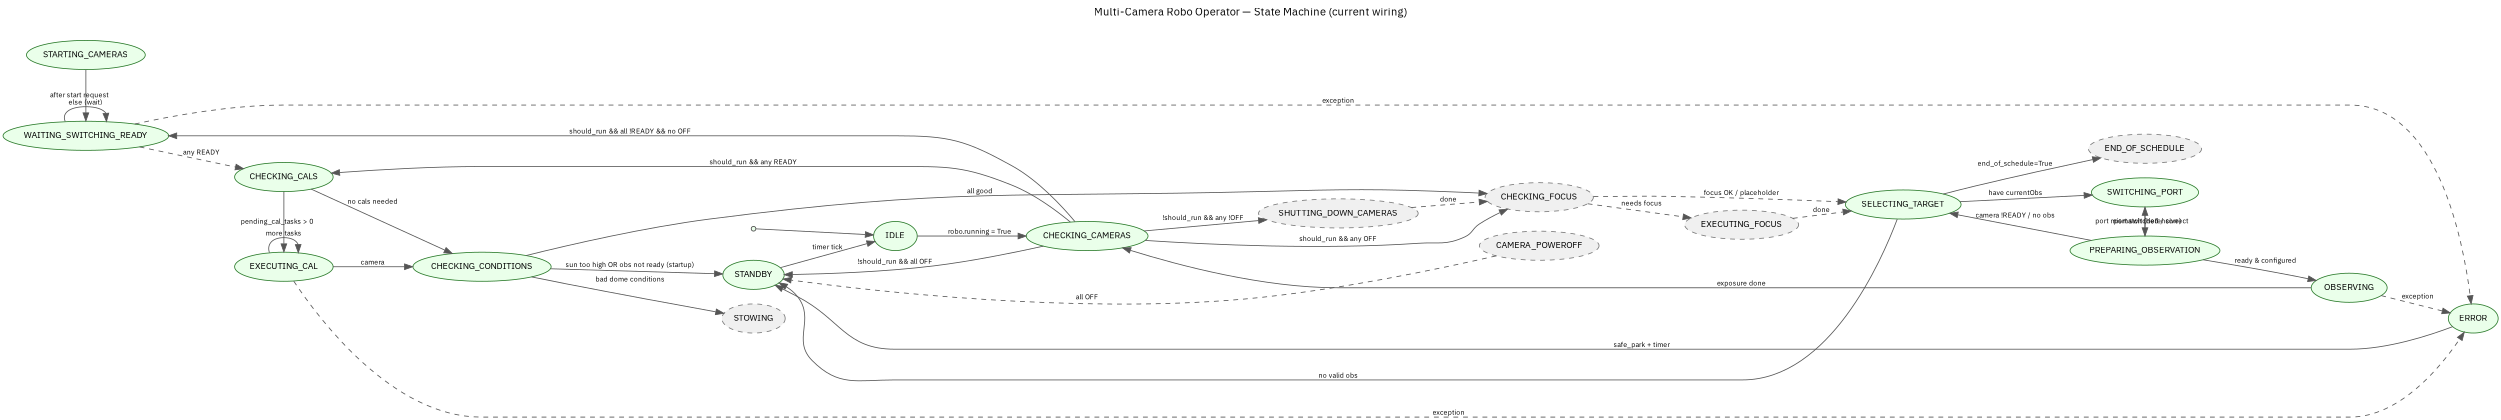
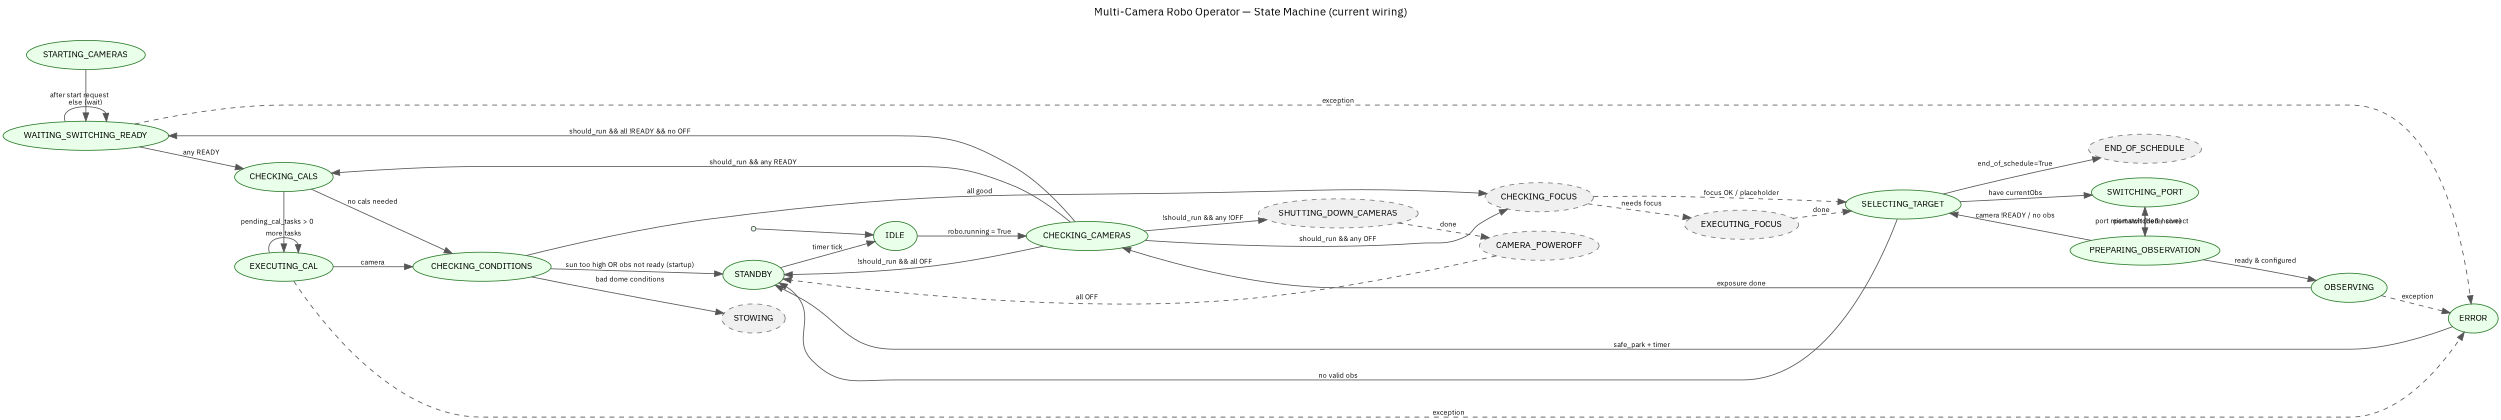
(188, 157) -> (188, 157)
(1445, 205) -> (1440, 230)
